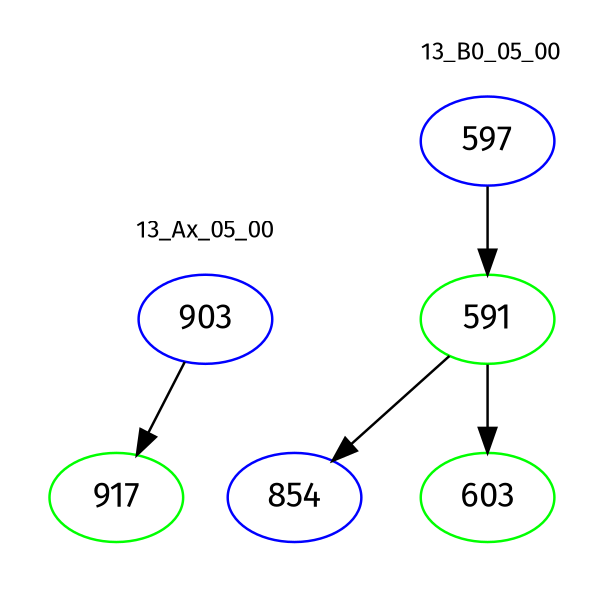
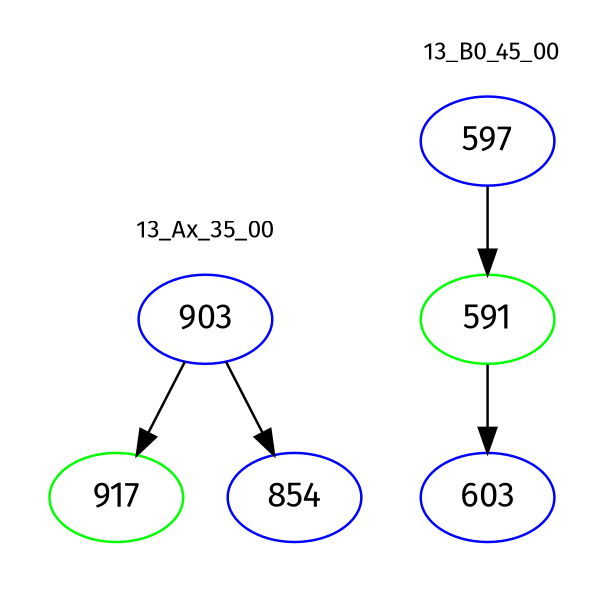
(491, 53) -> (491, 53)
(205, 231) -> (205, 231)
(418, 385) -> (244, 397)
(488, 497) -> (488, 497)
